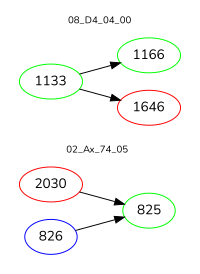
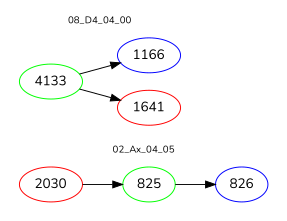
(149, 55) -> (149, 55)
(51, 82) -> (51, 82)
(149, 108) -> (149, 108)
(97, 150) -> (144, 150)
(95, 225) -> (190, 184)
